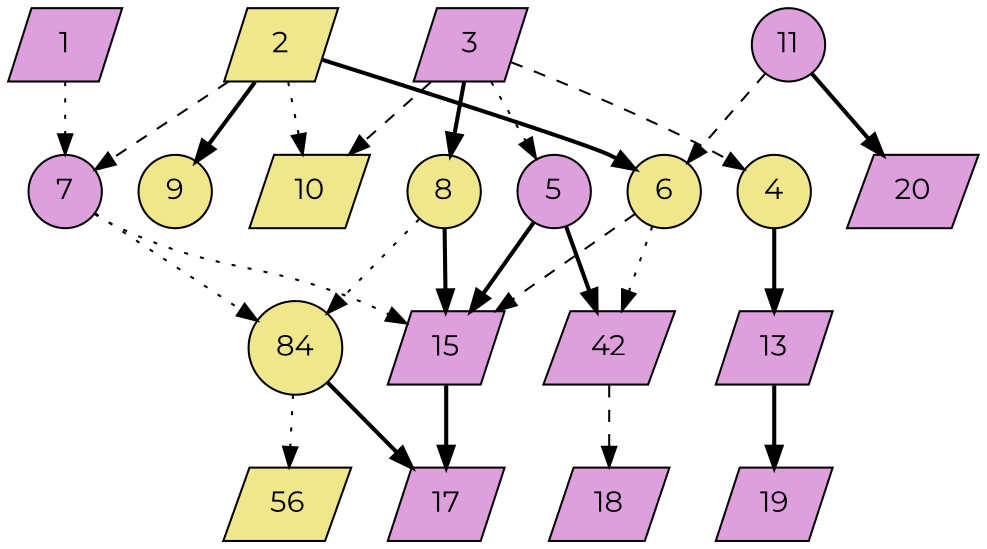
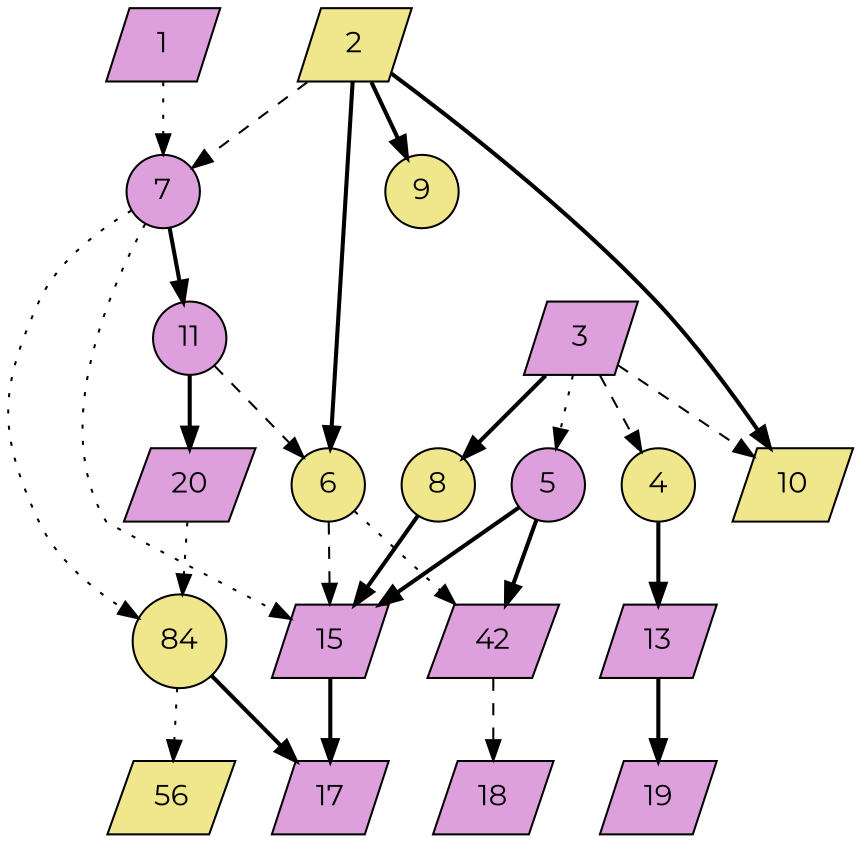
(293, 108) -> (590, 237)
none -> (175, 255)
(380, 259) -> (186, 548)
